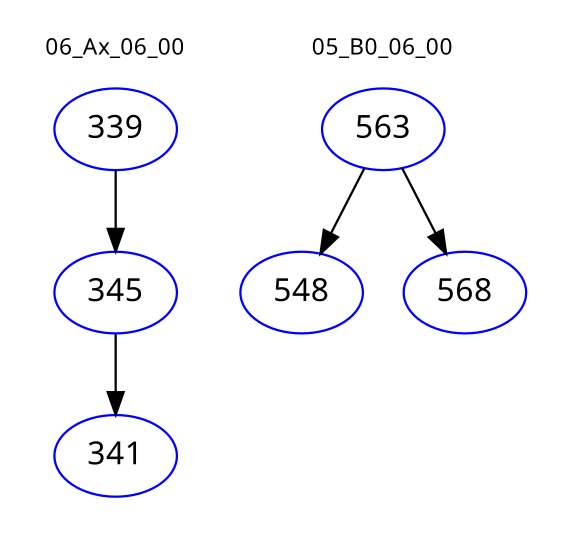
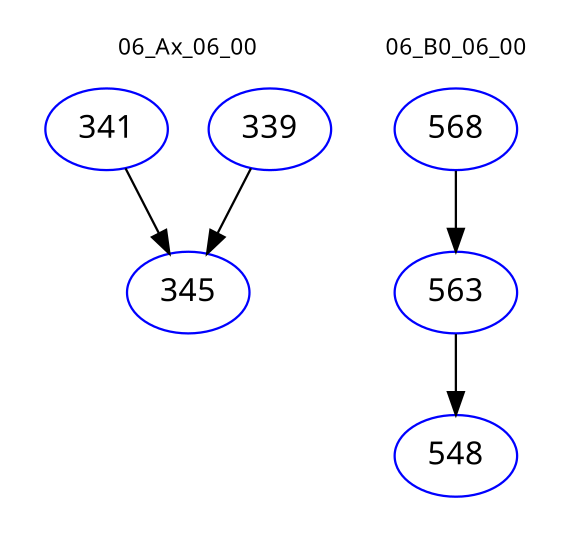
(383, 49) -> (457, 49)
(419, 201) -> (456, 200)
(116, 363) -> (142, 201)
